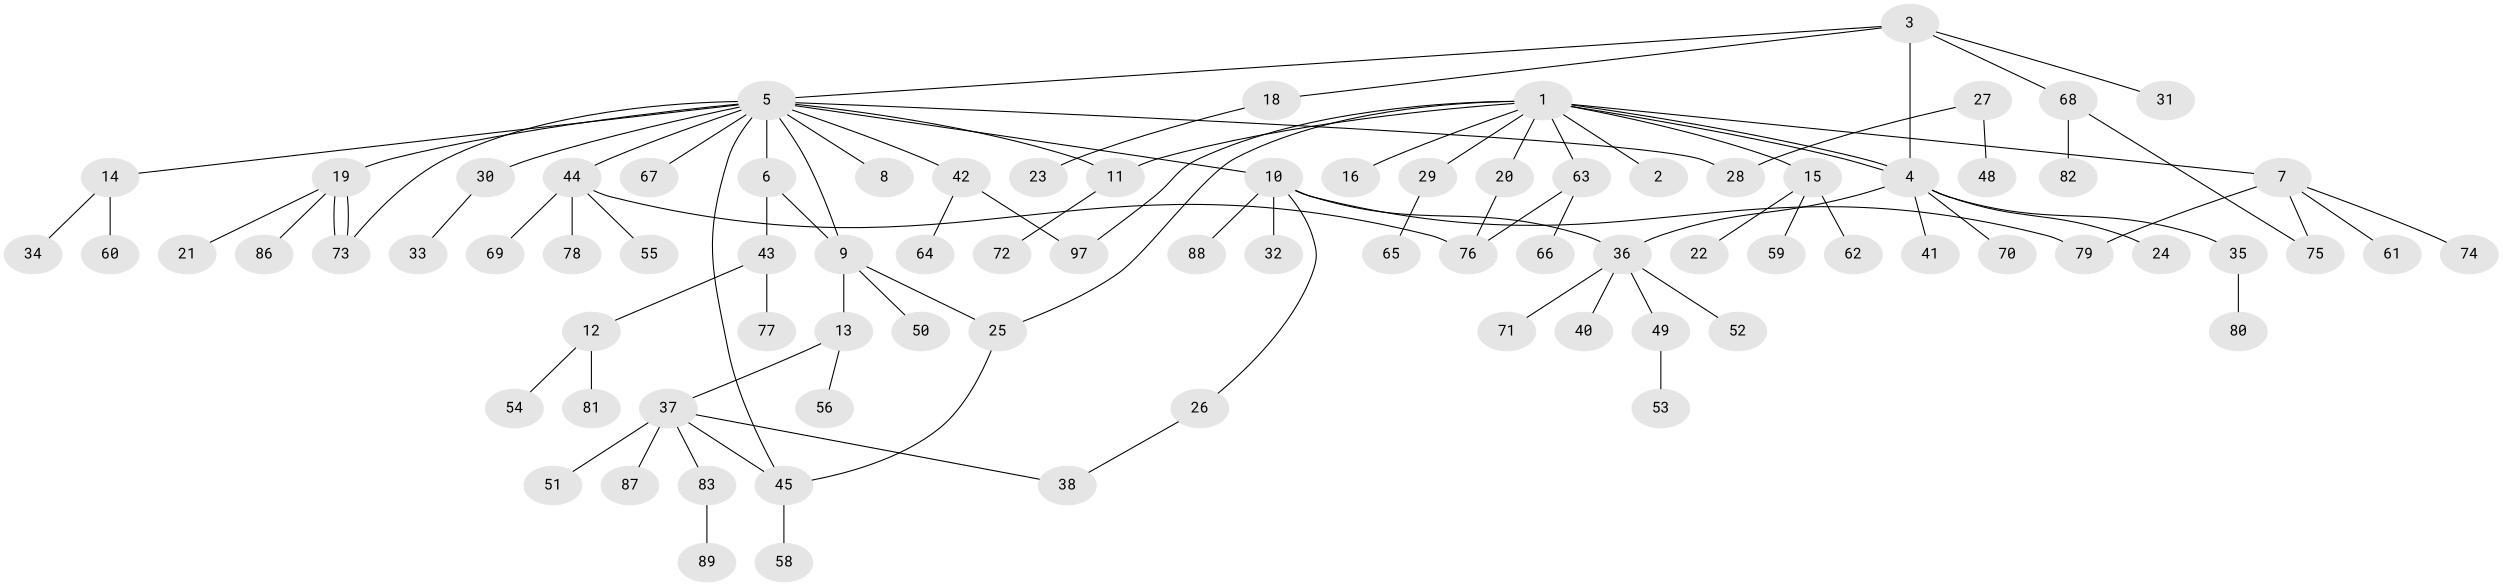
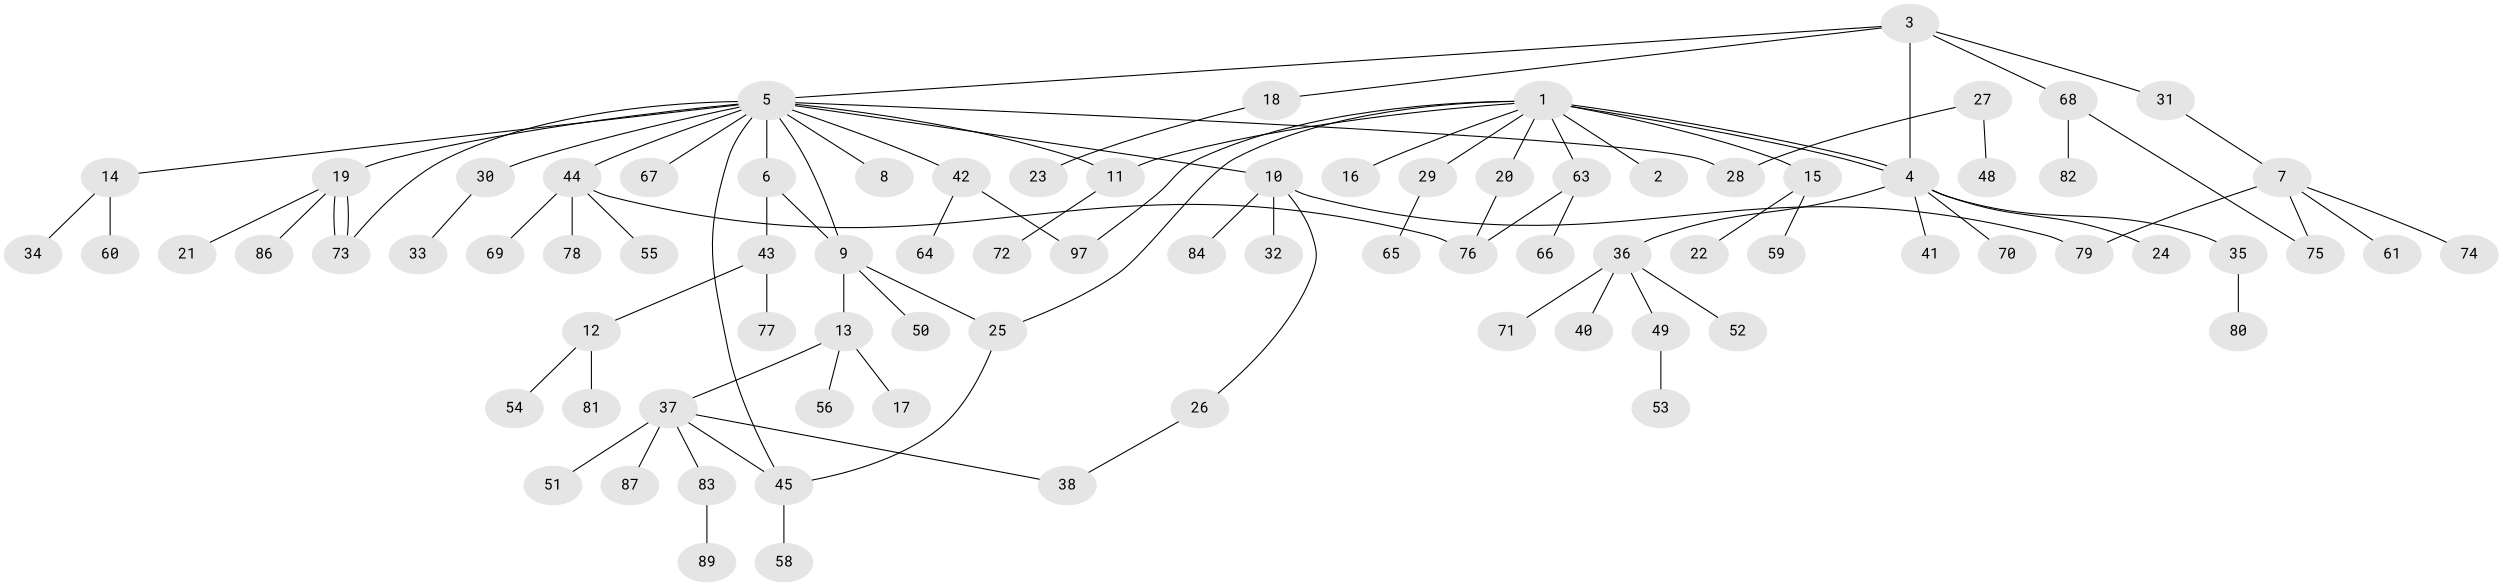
(1896, 137) -> (2224, 139)
(1448, 216) -> none
(1197, 255) -> (1197, 255)
(1853, 255) -> none
none -> (902, 409)
